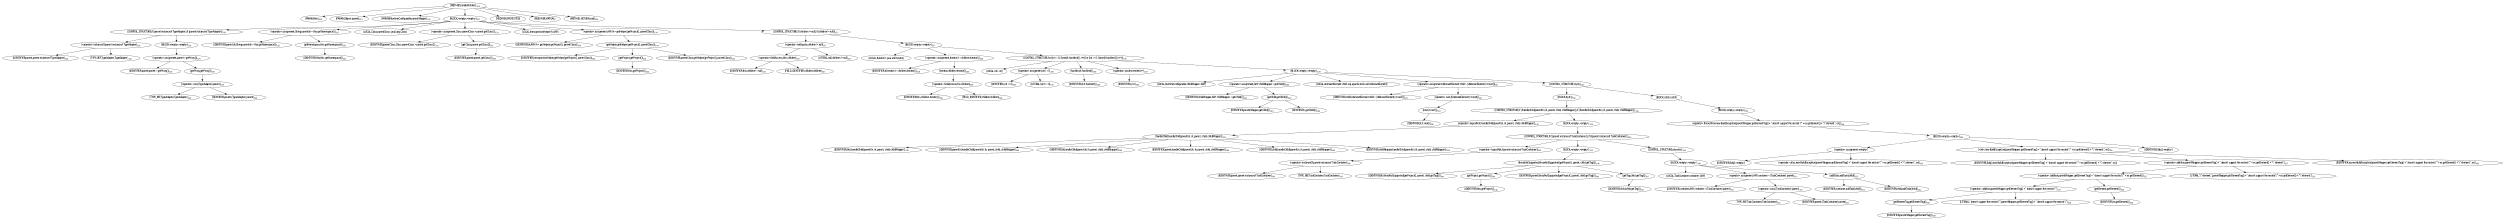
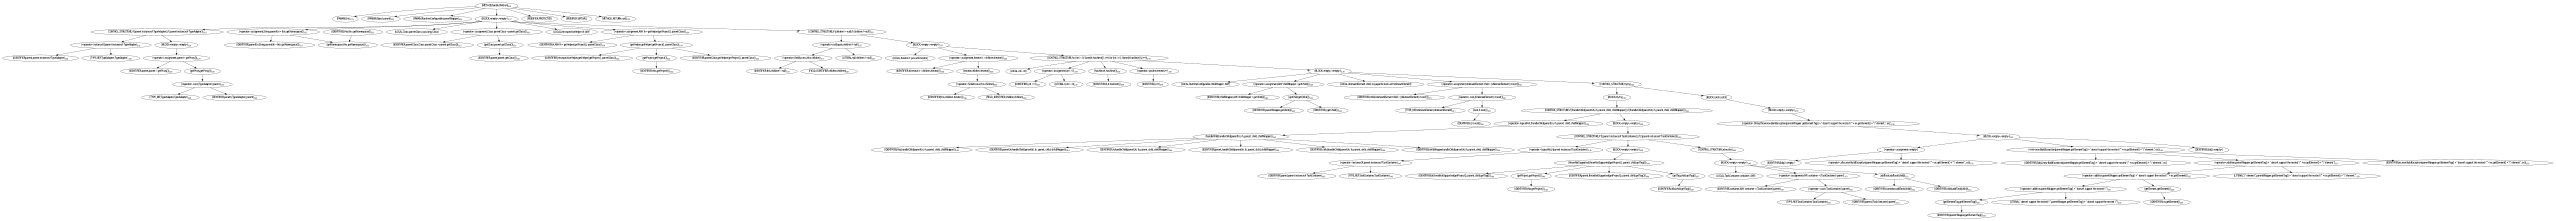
(325, 51) -> (351, 38)
none -> (1430, 111)
